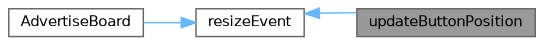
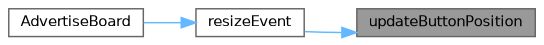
(338, 13) -> (323, 32)
